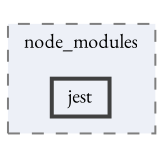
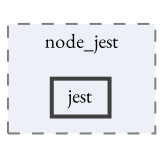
(82, 43) -> (82, 43)
